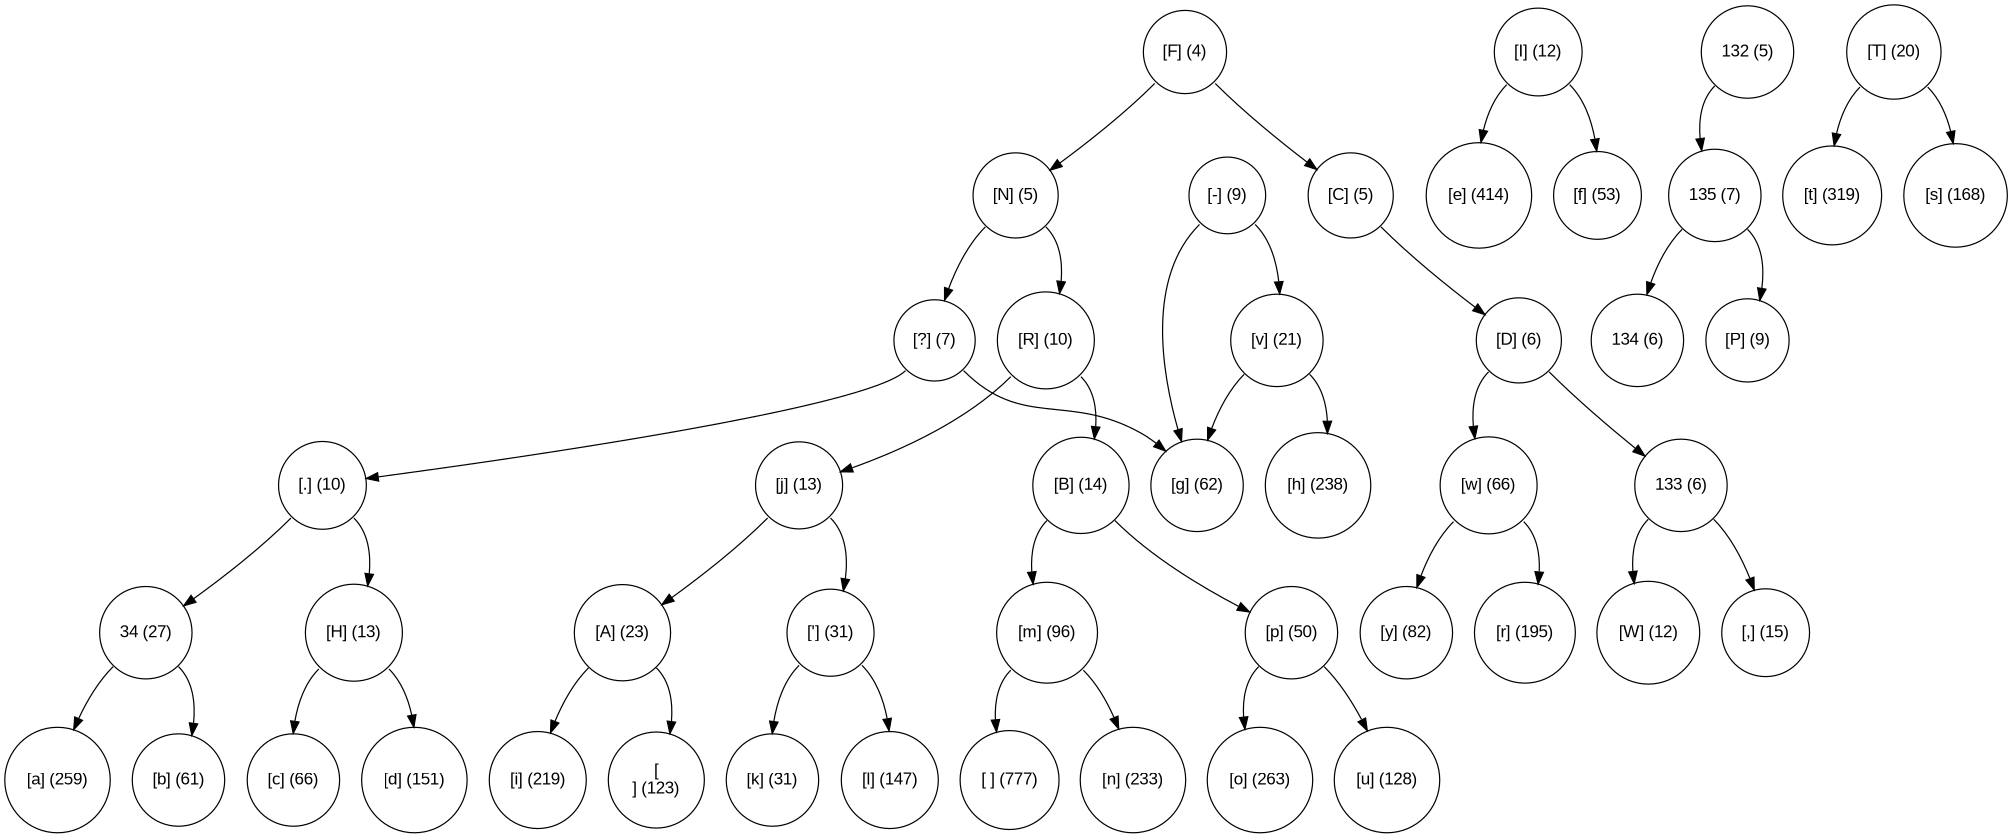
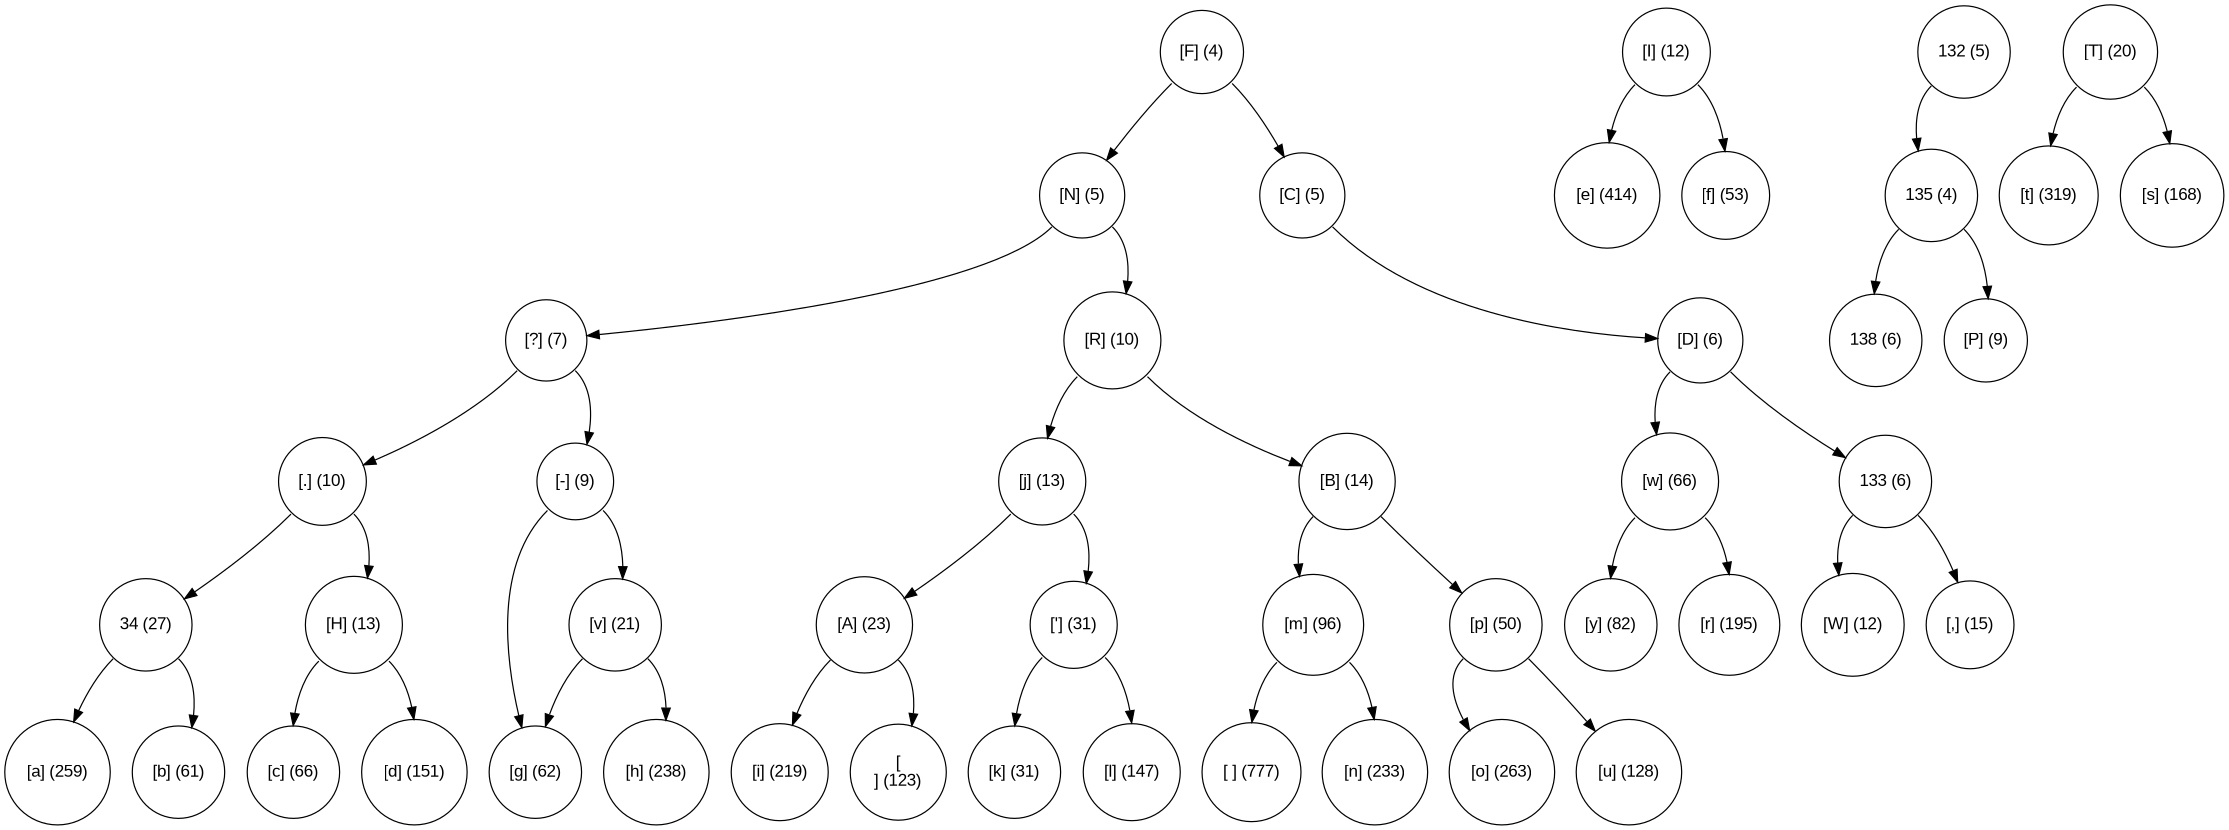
(1715, 195) -> (1931, 195)
(1637, 340) -> (1876, 340)
(1058, 410) -> (589, 400)
